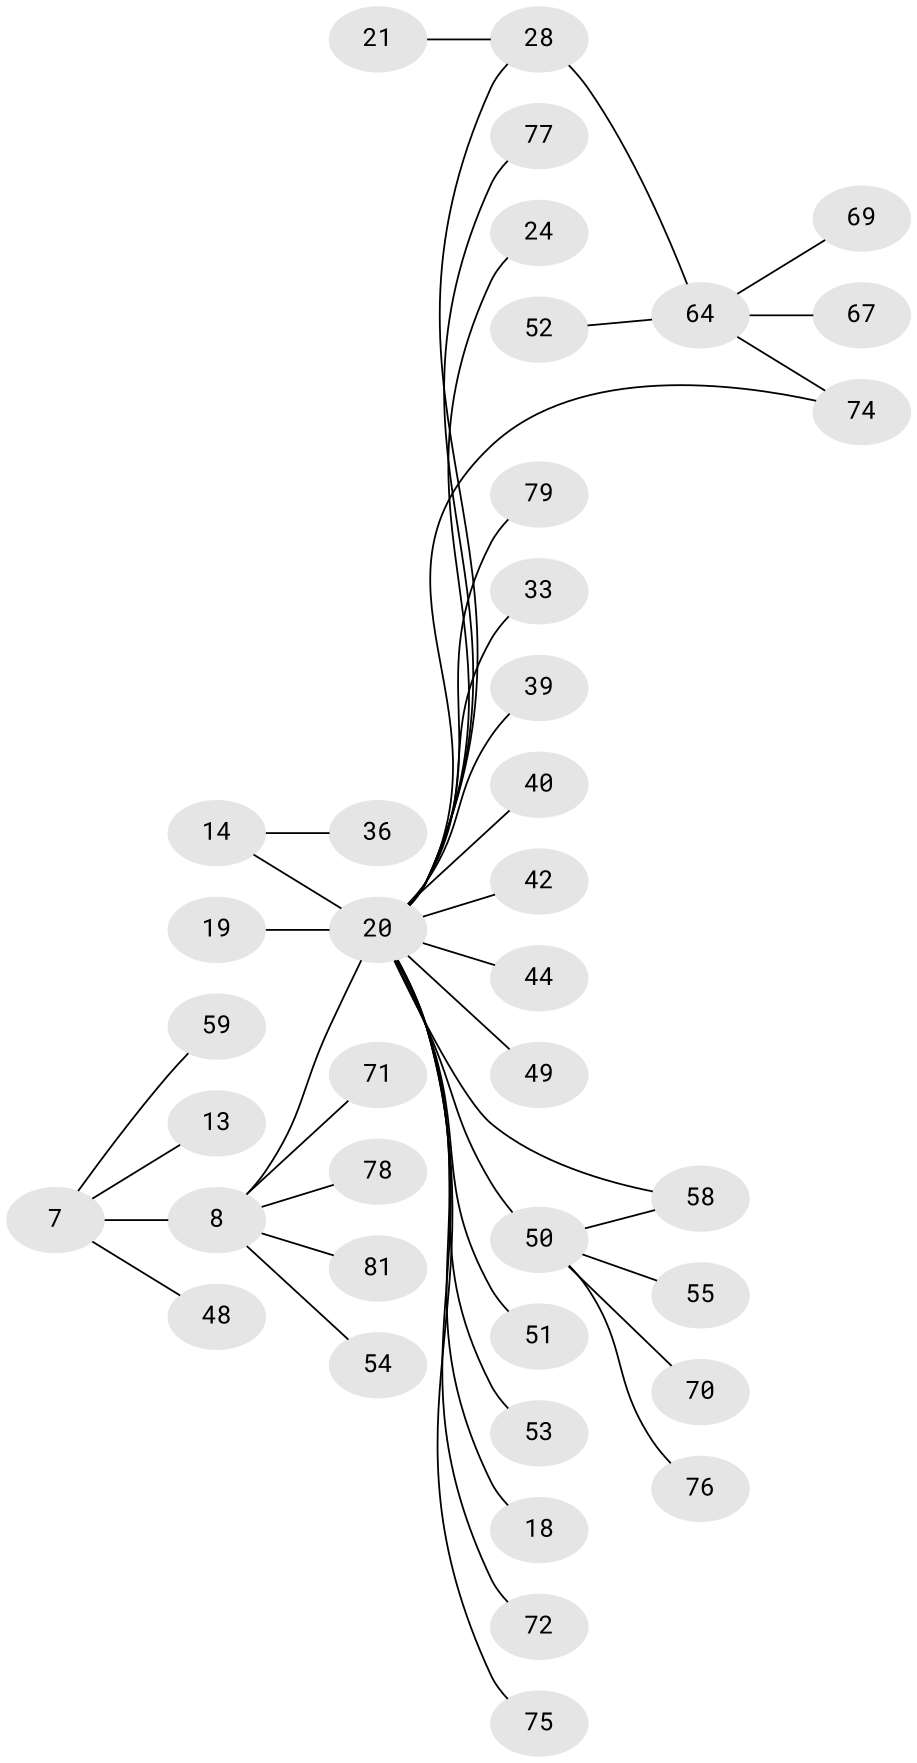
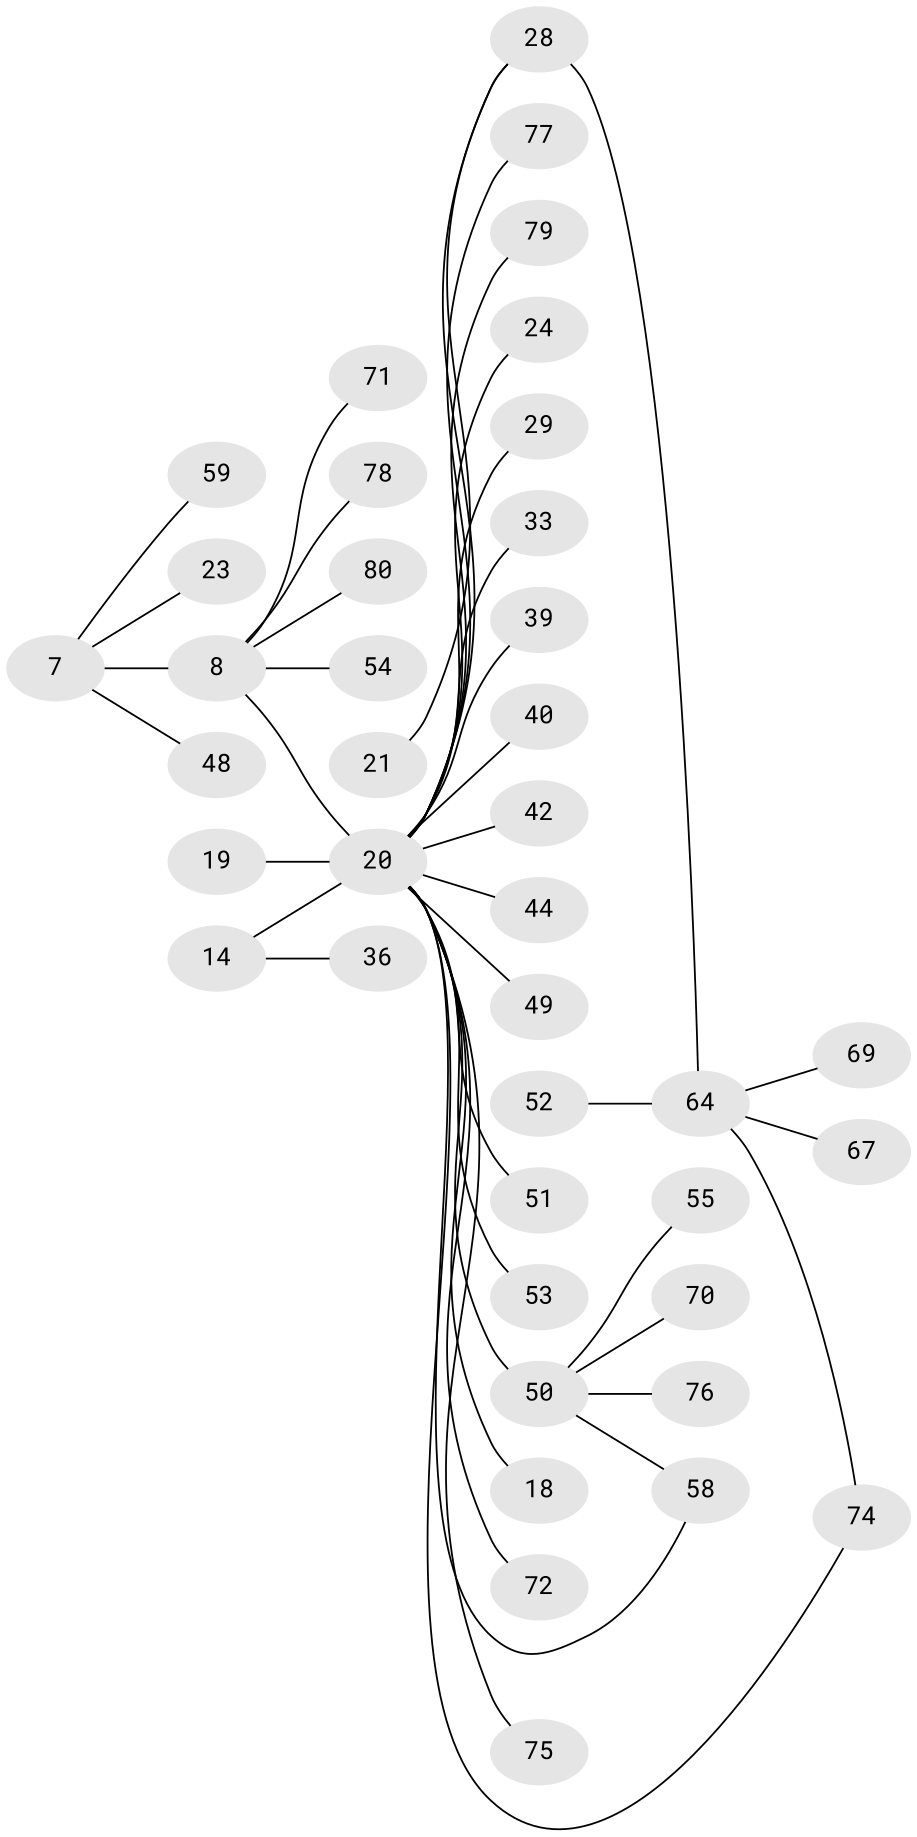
none -> (539, 426)
(217, 1123) -> (217, 572)
(378, 1268) -> (378, 572)
